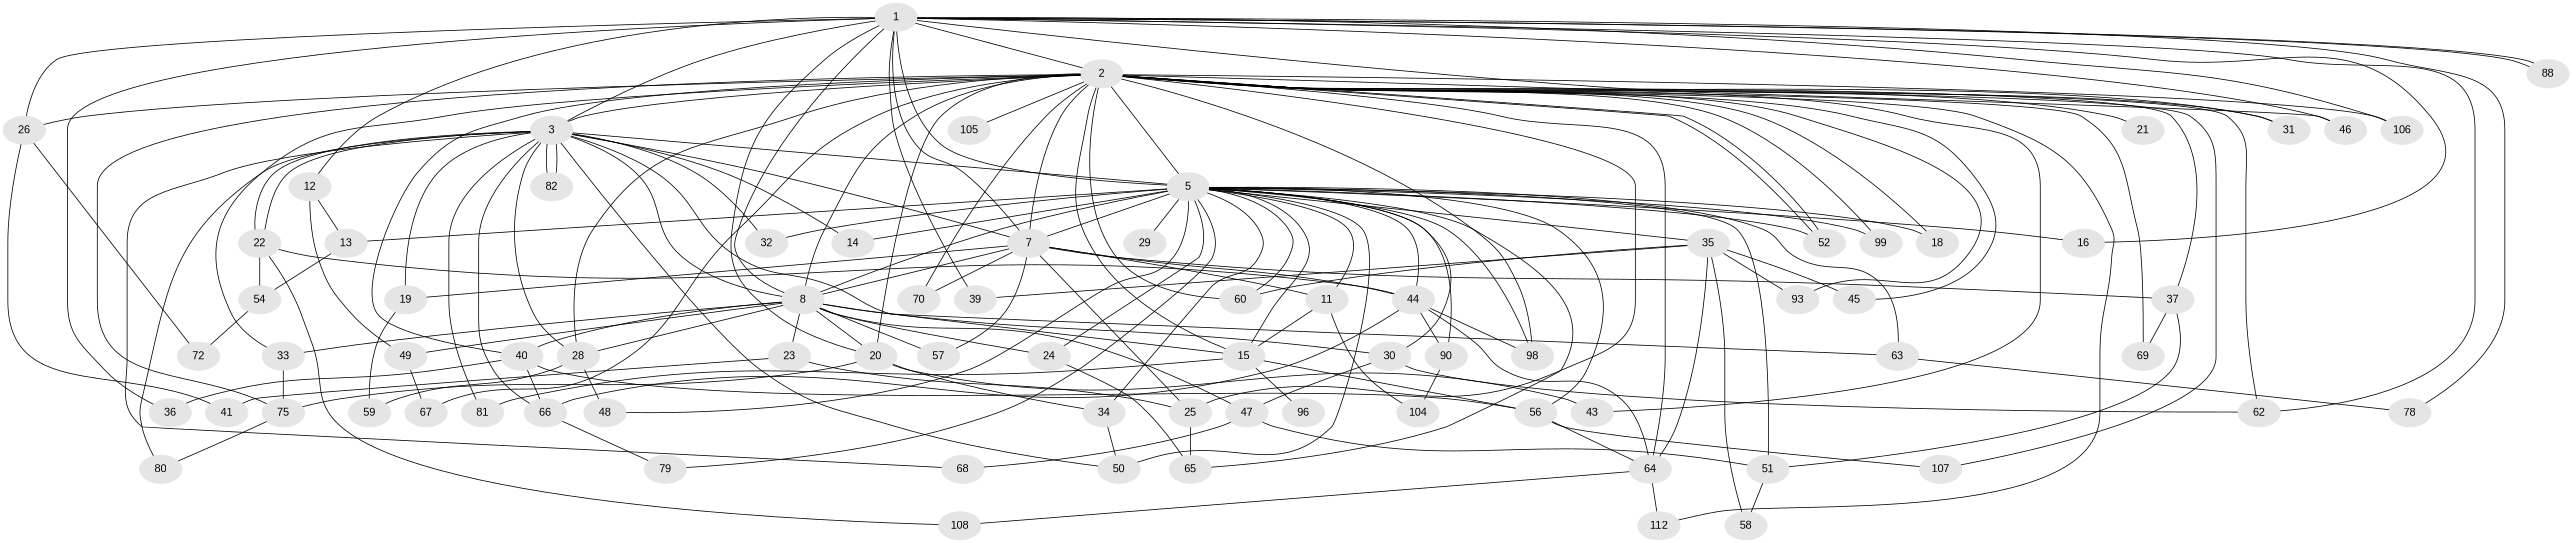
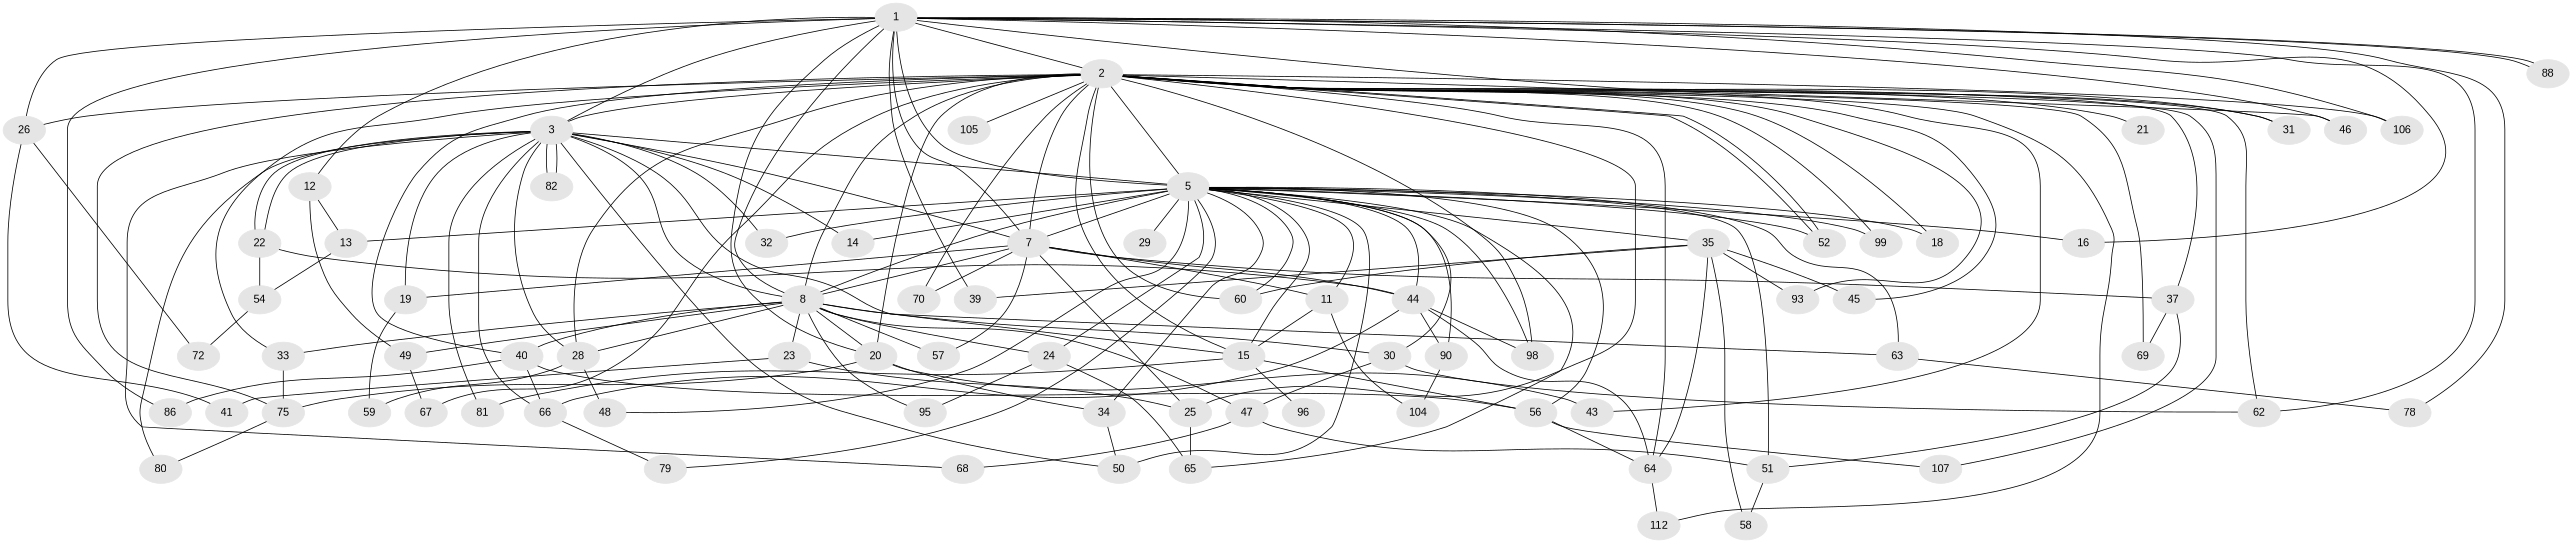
(170, 413) -> (170, 413)
none -> (925, 413)
(960, 526) -> none
